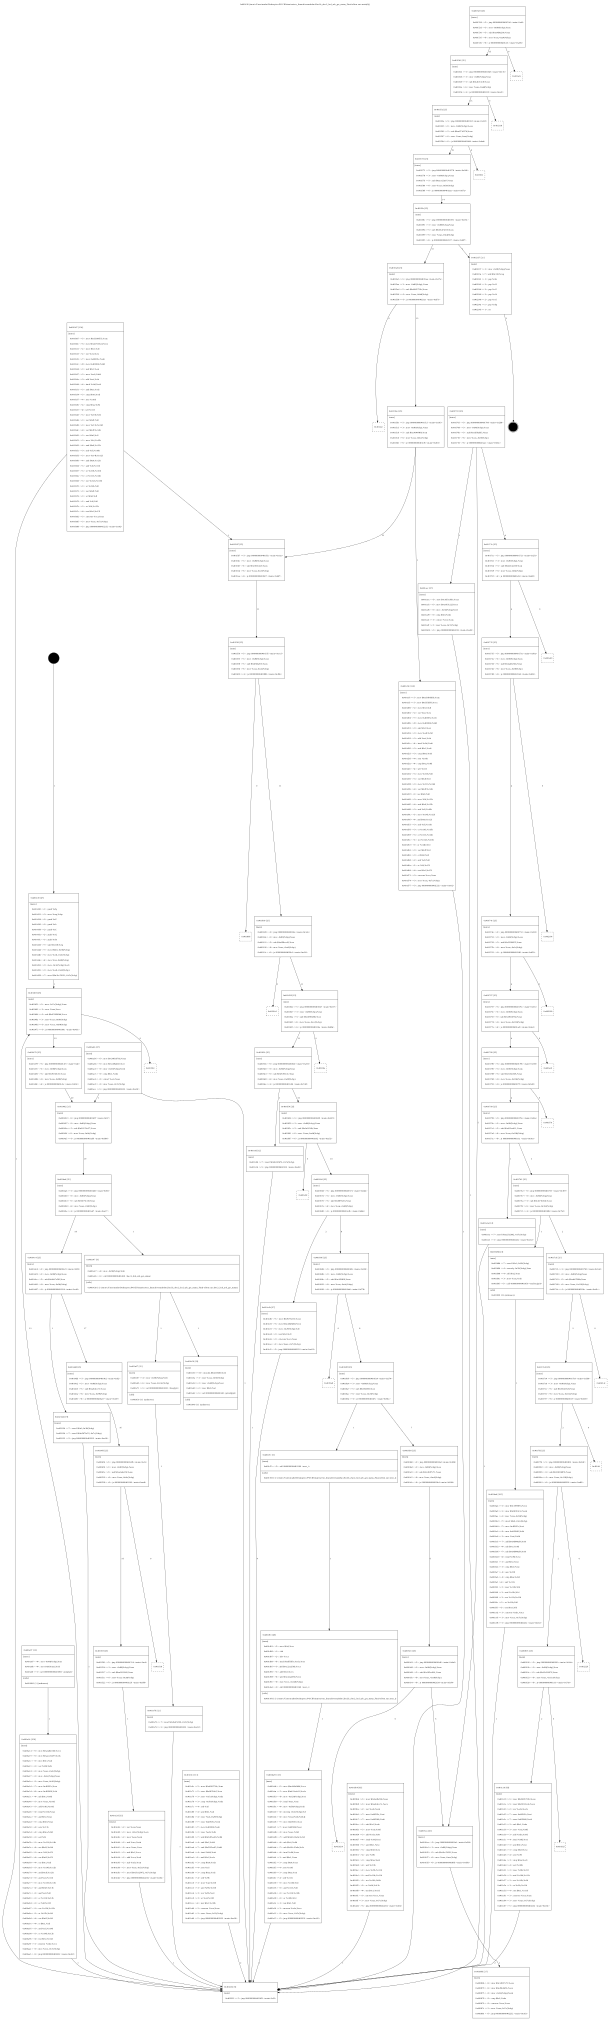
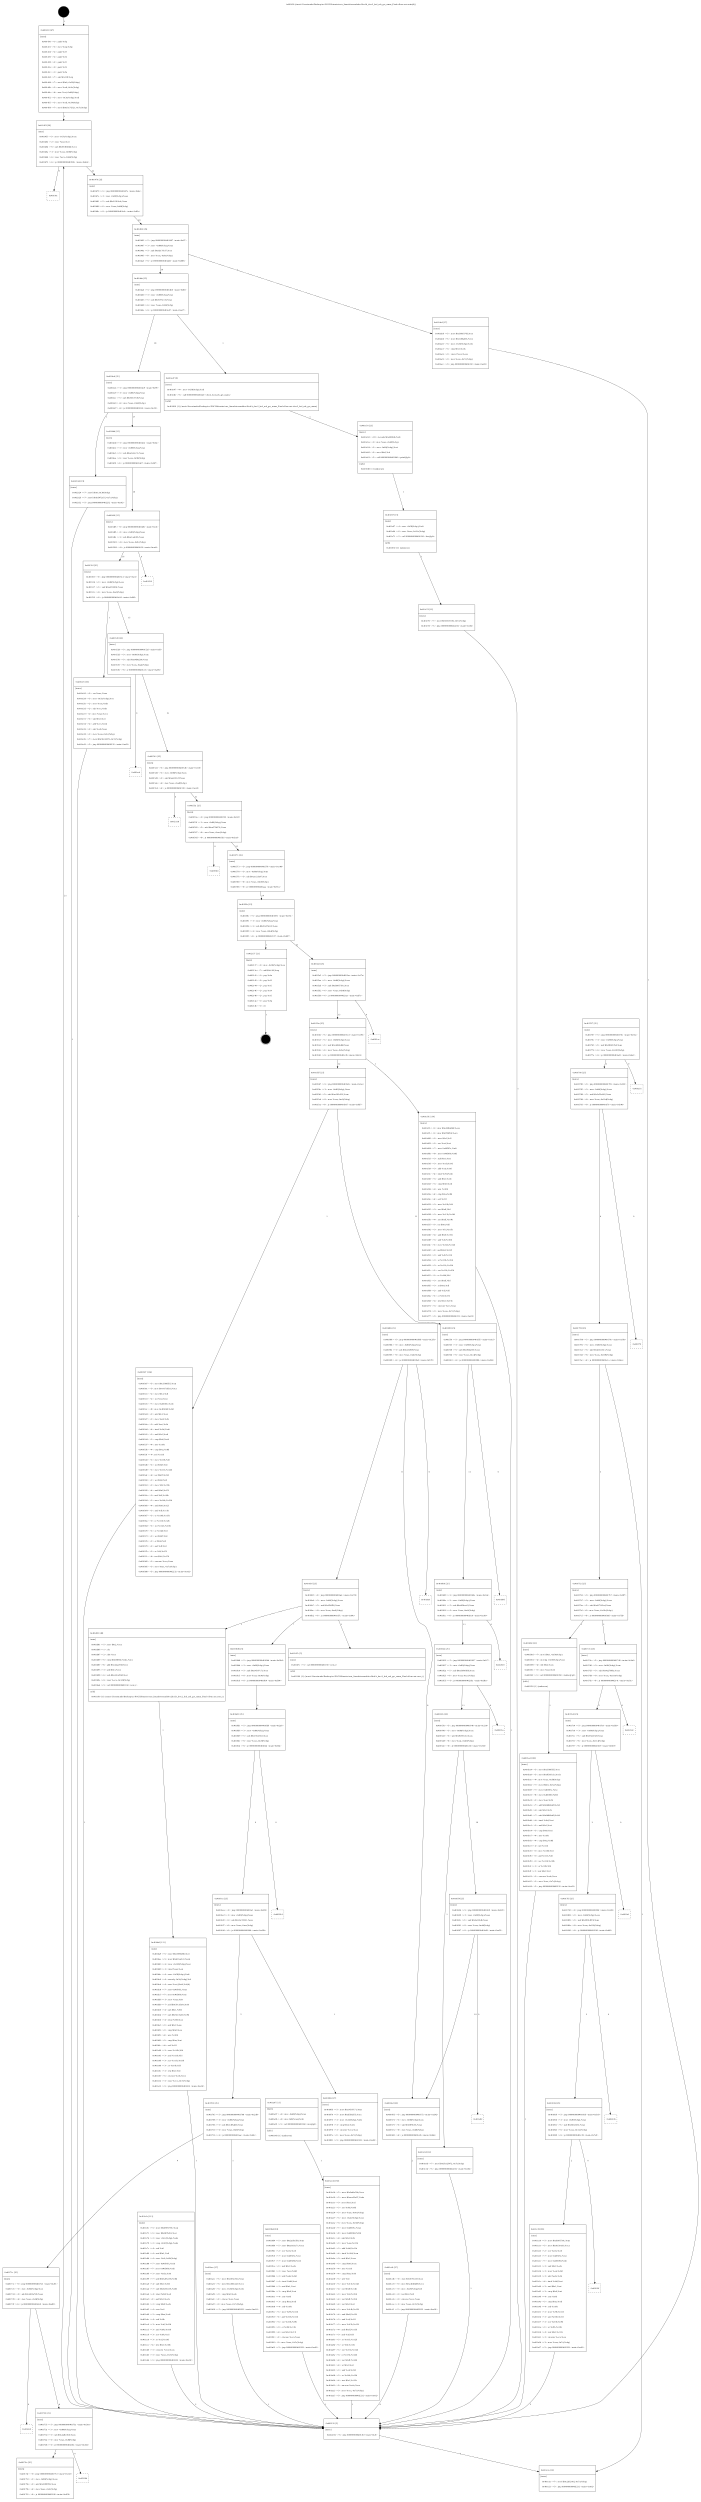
(177, 495) -> (261, 1258)
none -> (123, 617)
(510, 973) -> none
(548, 1011) -> none
(97, 1097) -> (309, 294)
(477, 1137) -> (236, 2016)
(340, 1234) -> (426, 1727)
(158, 1326) -> (398, 491)
(329, 1556) -> (264, 1616)
(484, 1704) -> (458, 2453)
